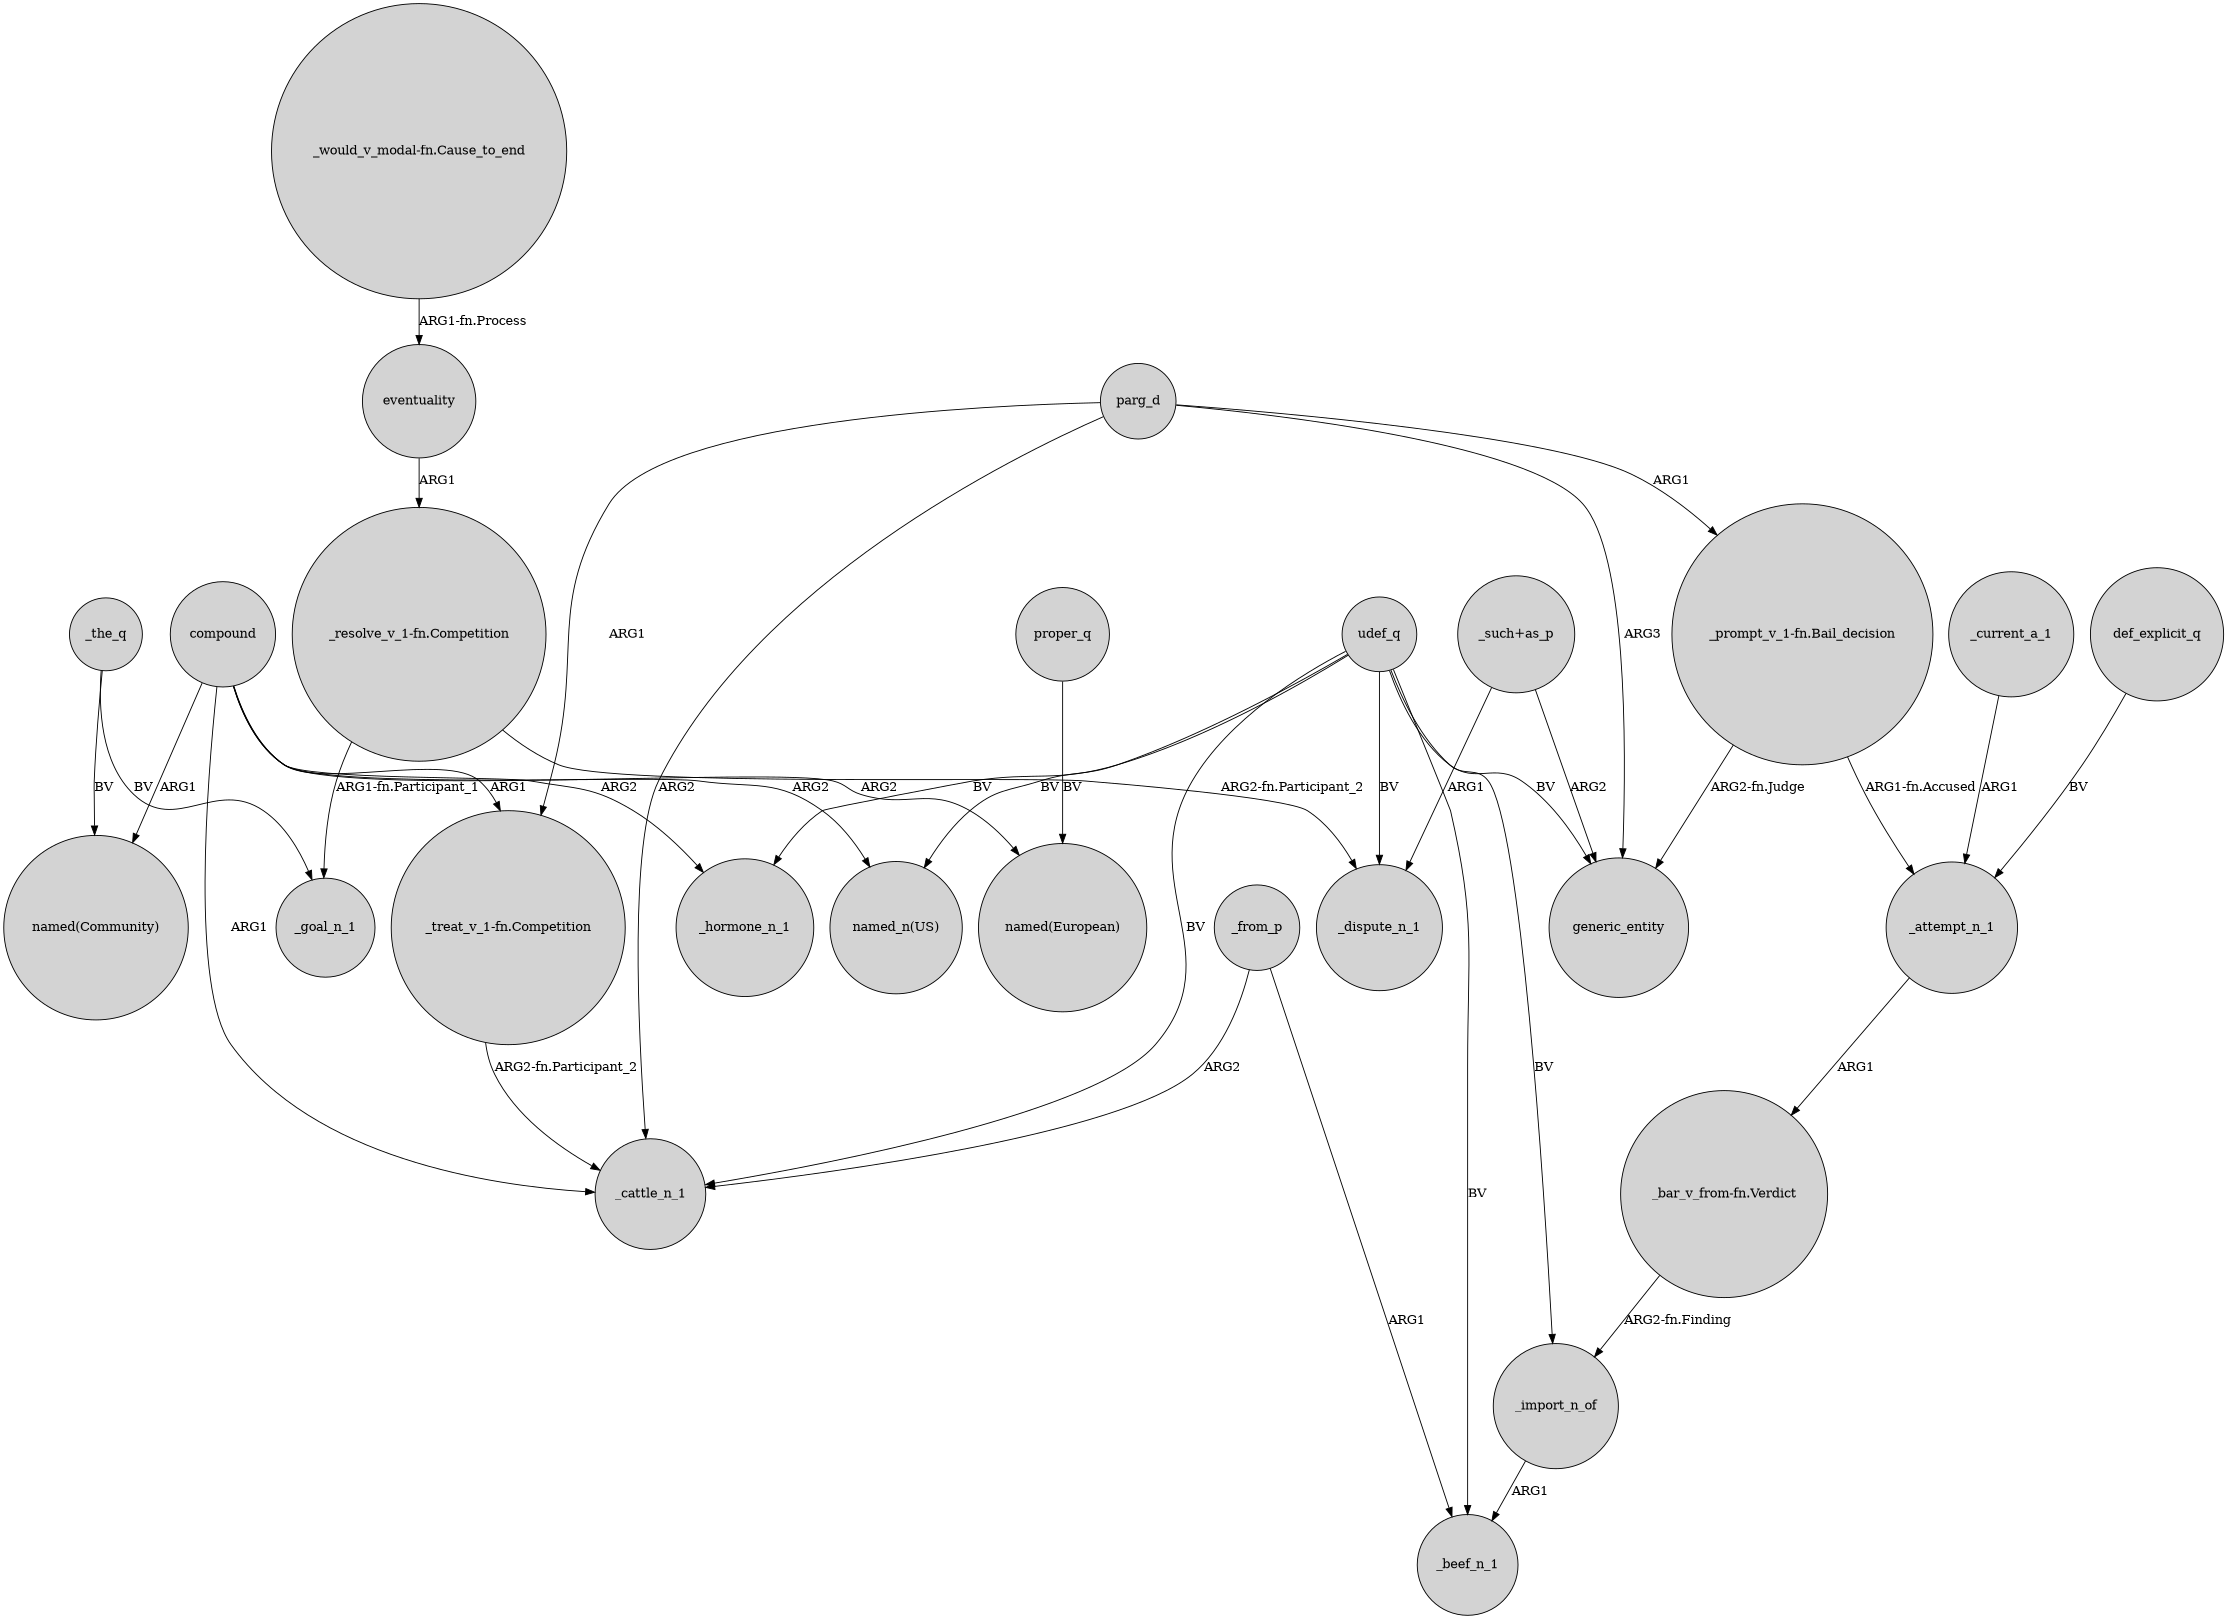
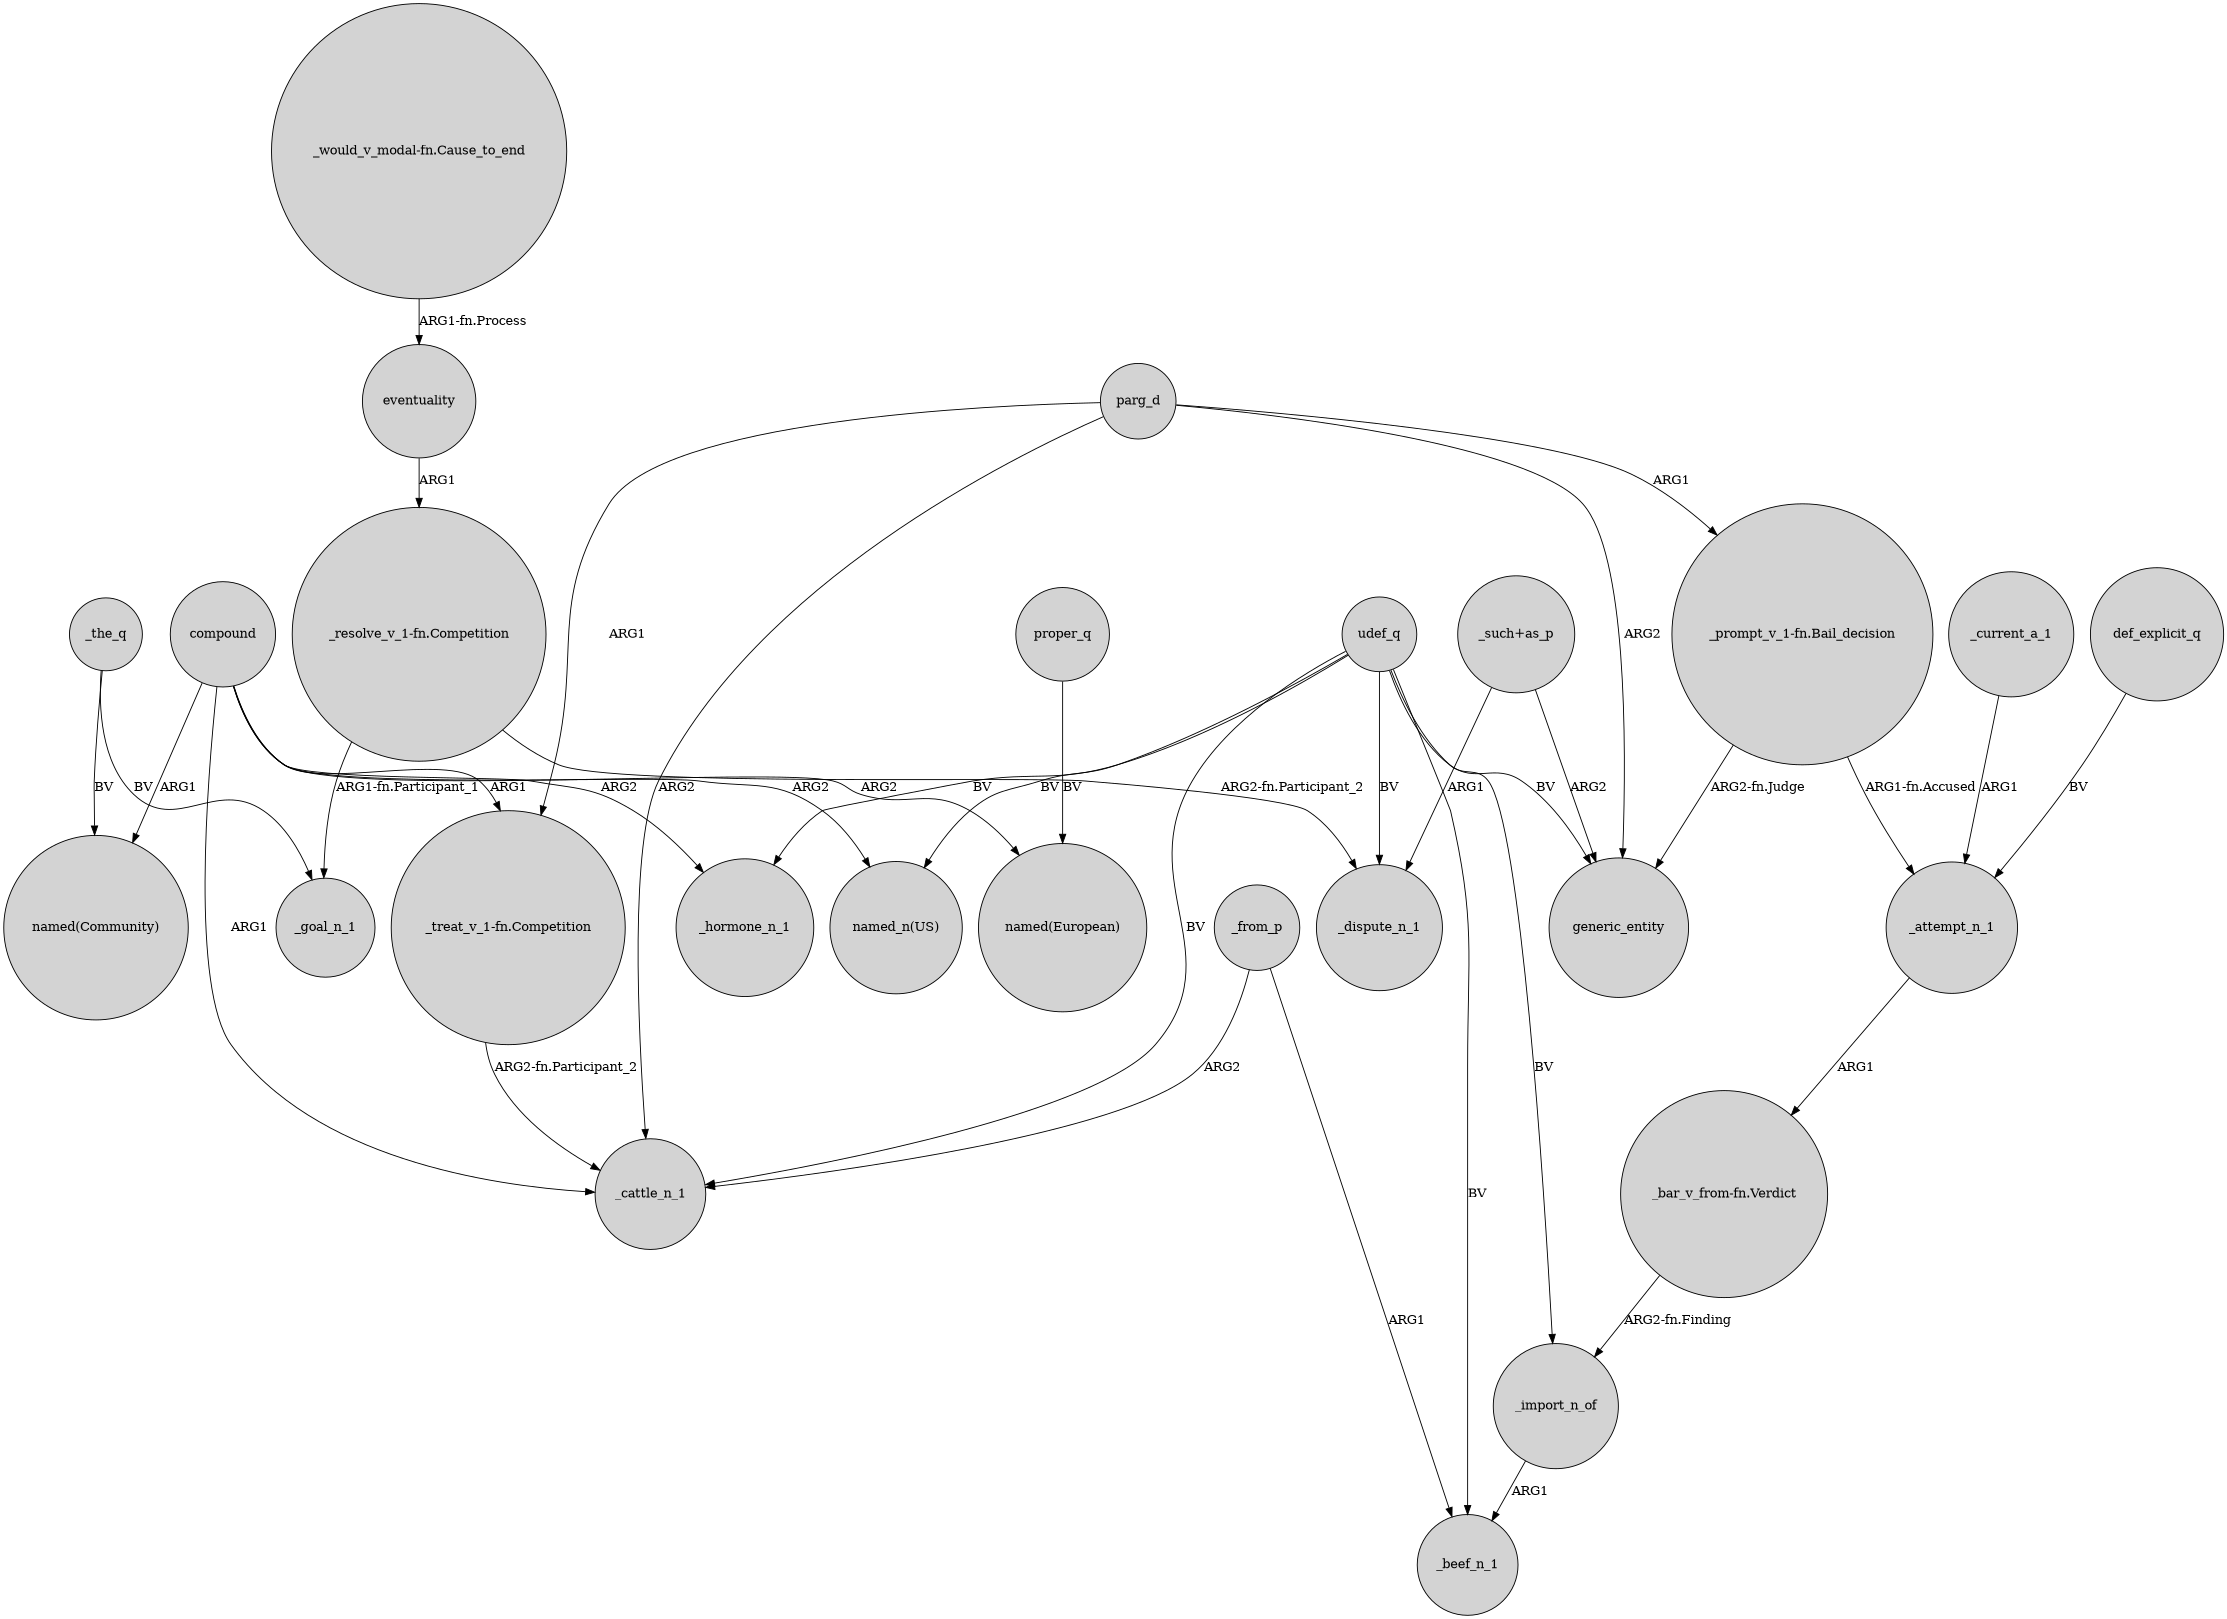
(1643, 634) -> (1643, 634)
